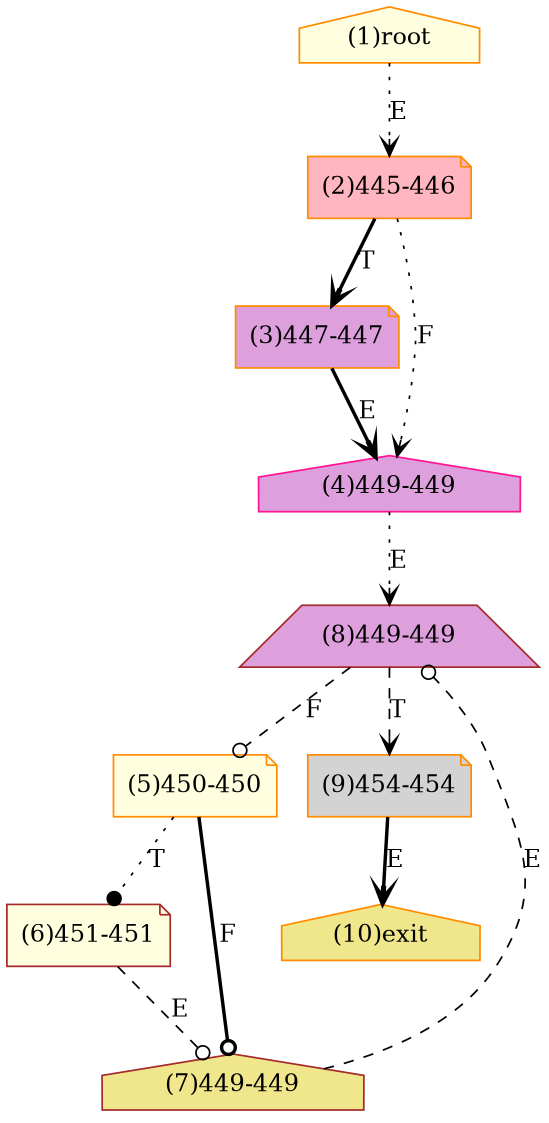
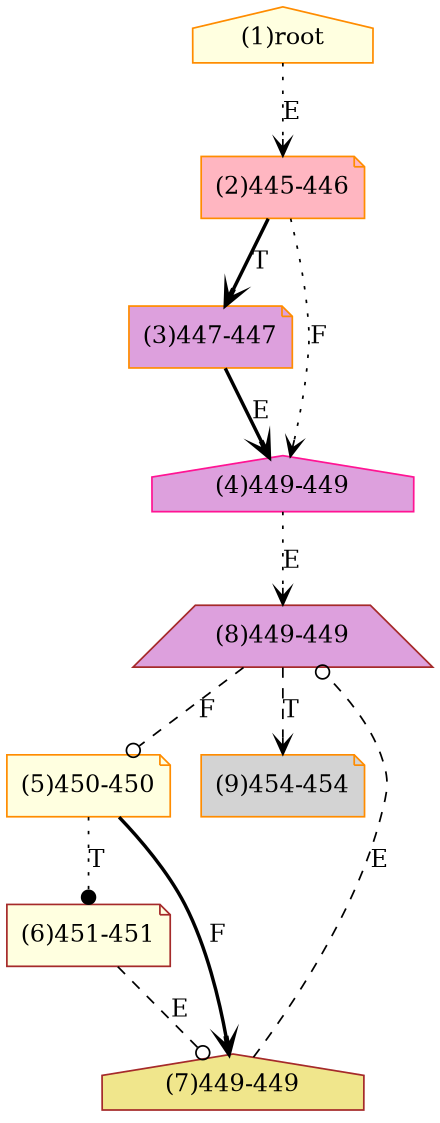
(213, 928) -> (191, 918)
(381, 935) -> none
